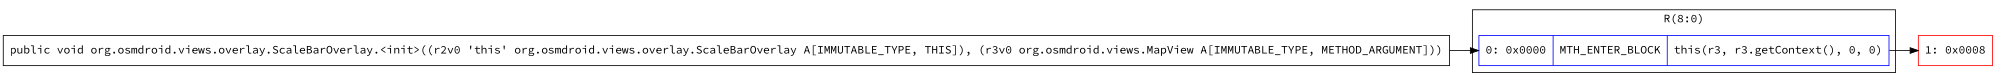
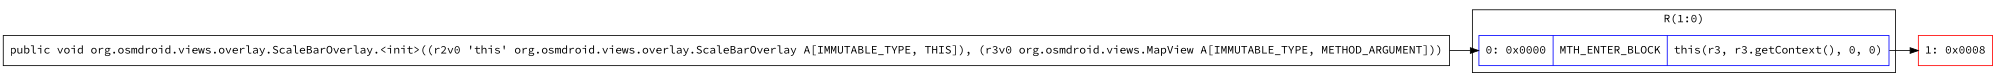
(1684, 19) -> (1684, 19)
